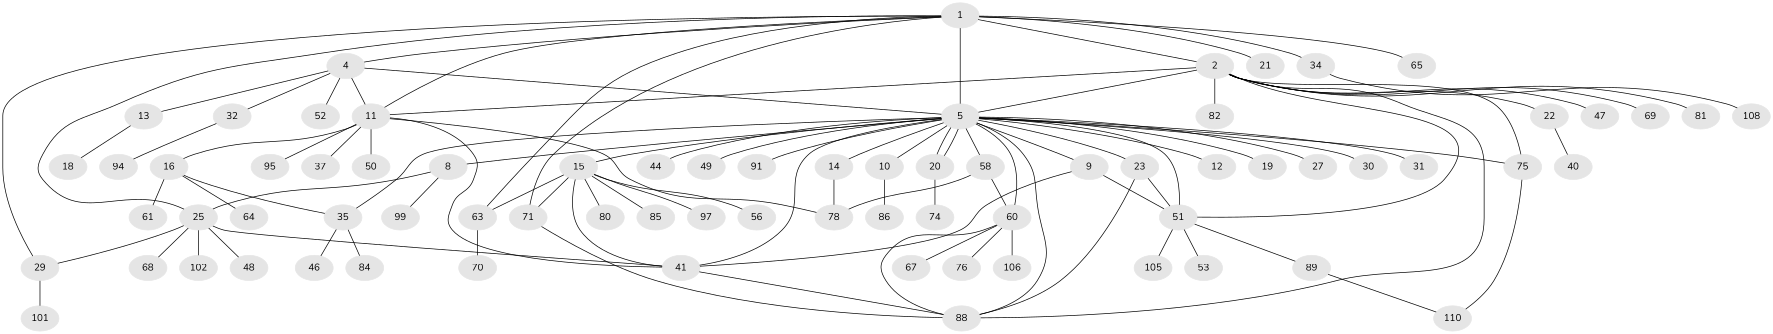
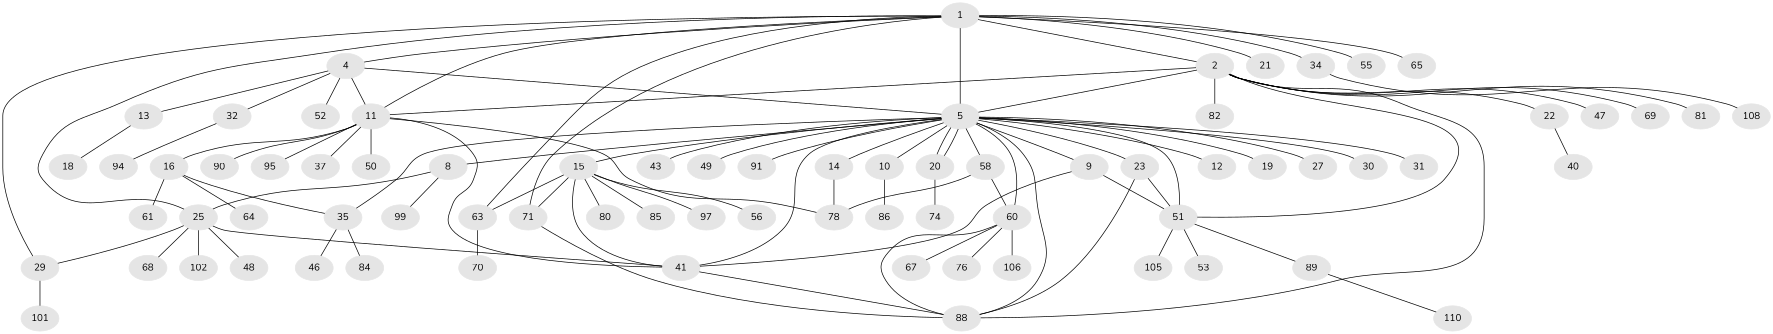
none -> (1366, 66)
none -> (220, 167)
(656, 167) -> (656, 167)
(1523, 167) -> none
